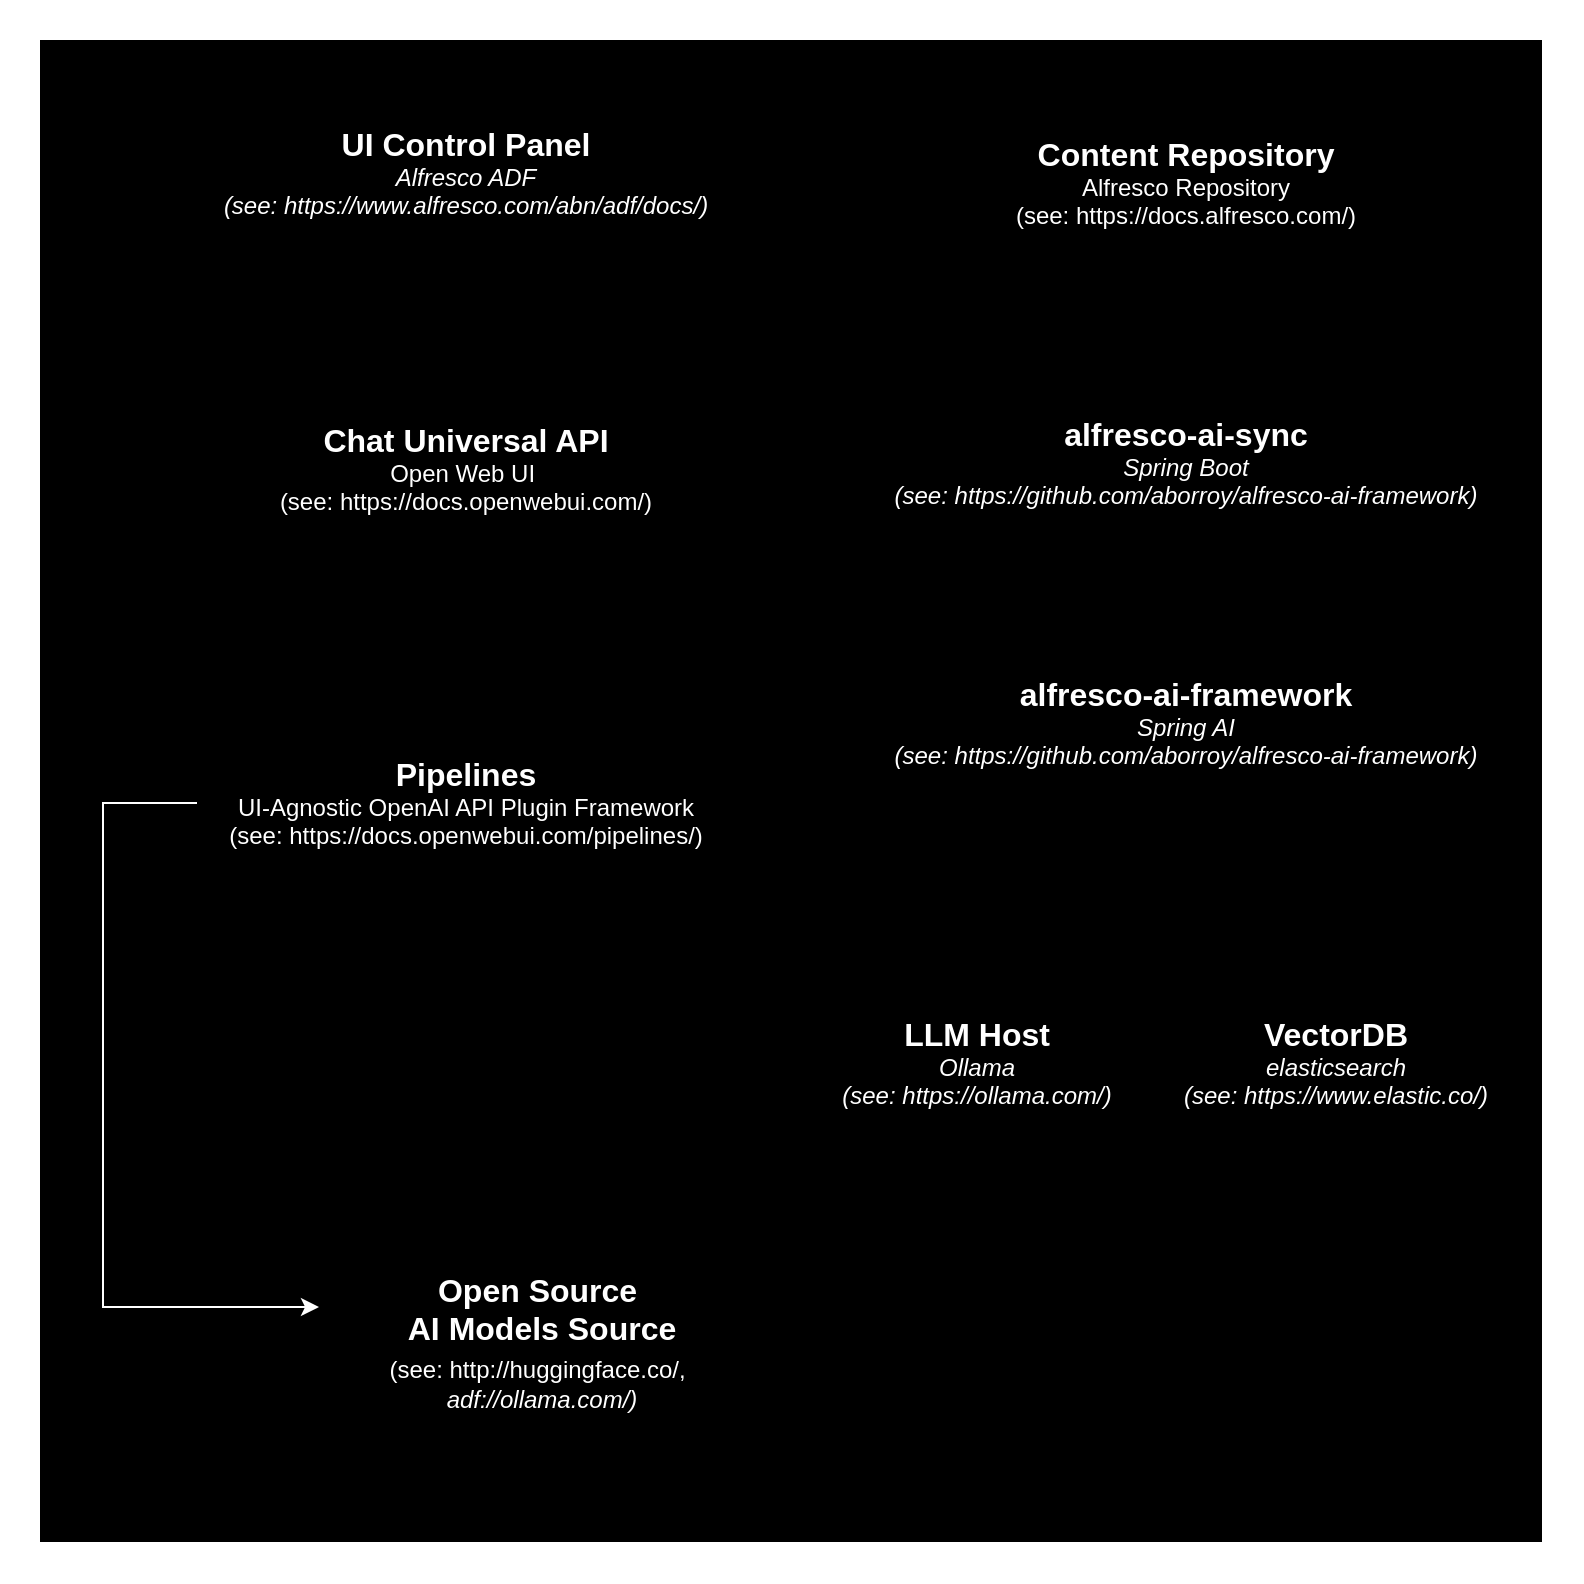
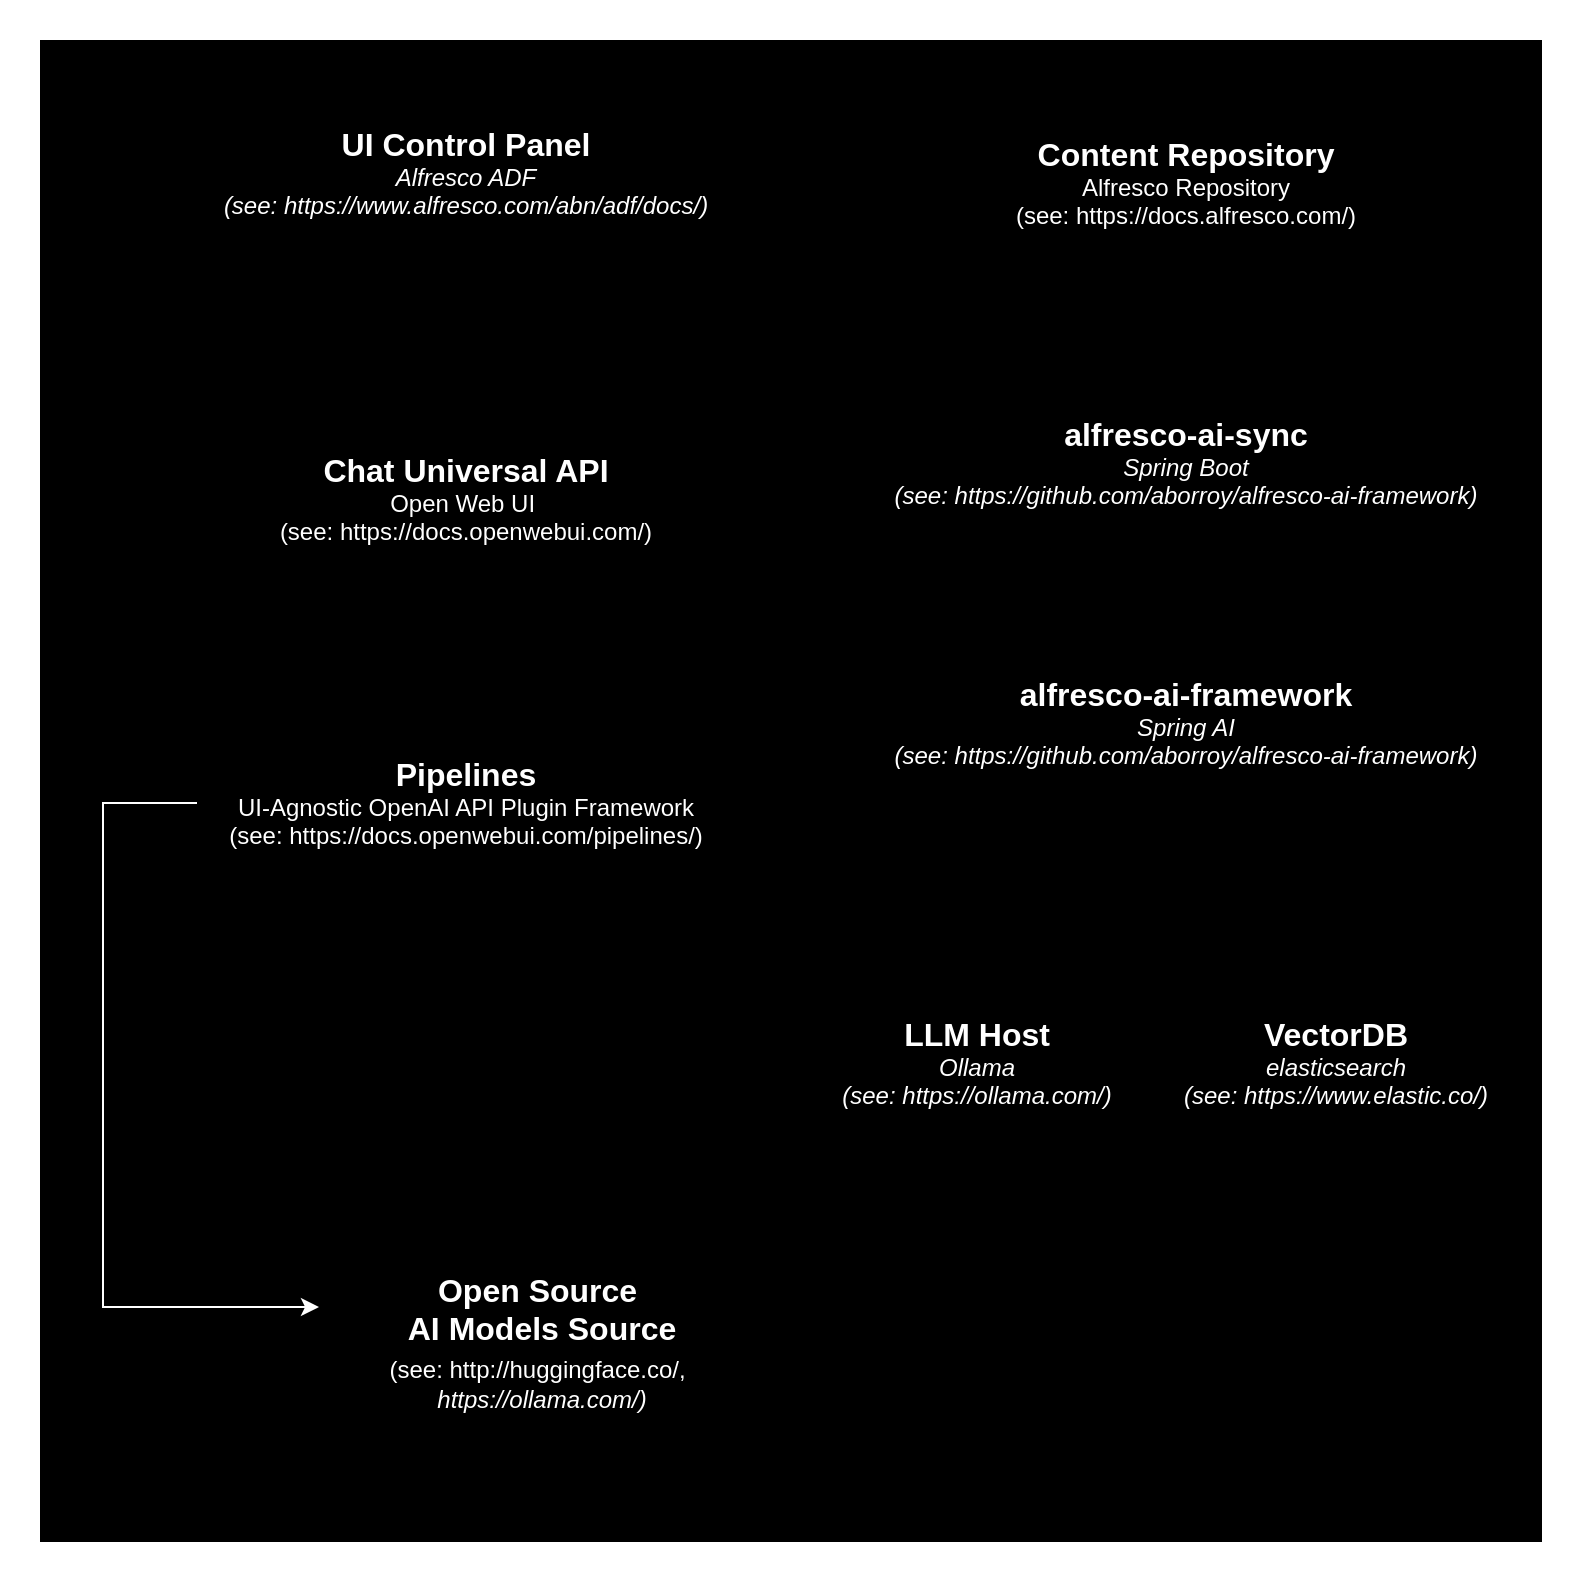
(467, 468) -> (467, 498)
(543, 1343) -> (543, 1343)
